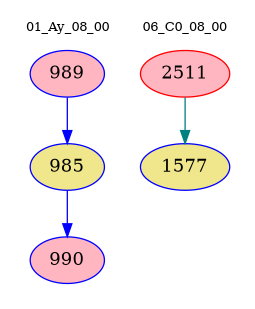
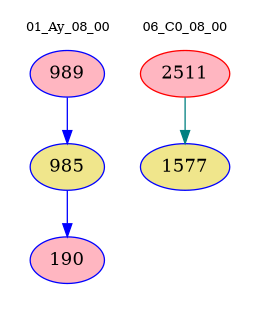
(67, 260) -> (67, 260)
